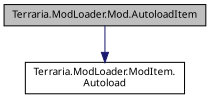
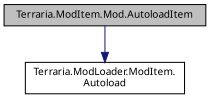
(105, 15) -> (105, 15)
